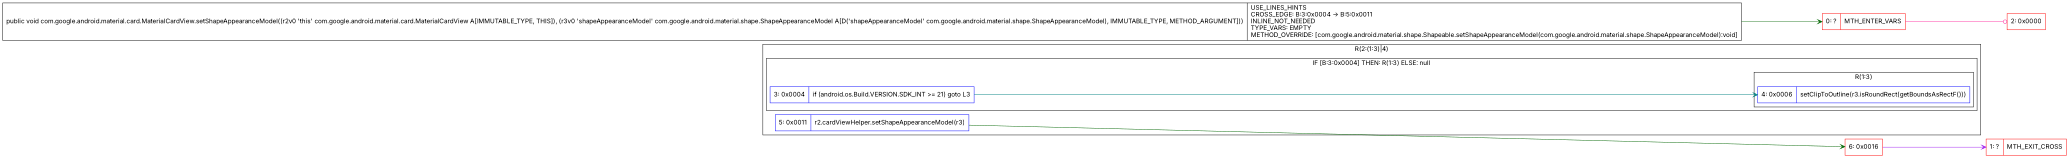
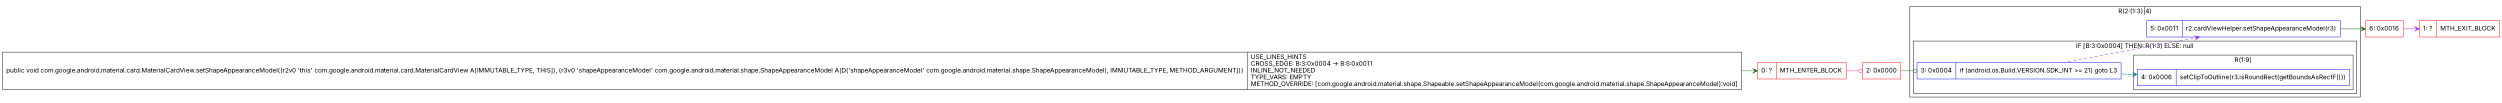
(1873, 21) -> (1811, 71)
none -> (2129, 50)
none -> (1907, 71)
(1864, 77) -> (2243, 60)
(2035, 147) -> (2468, 29)
